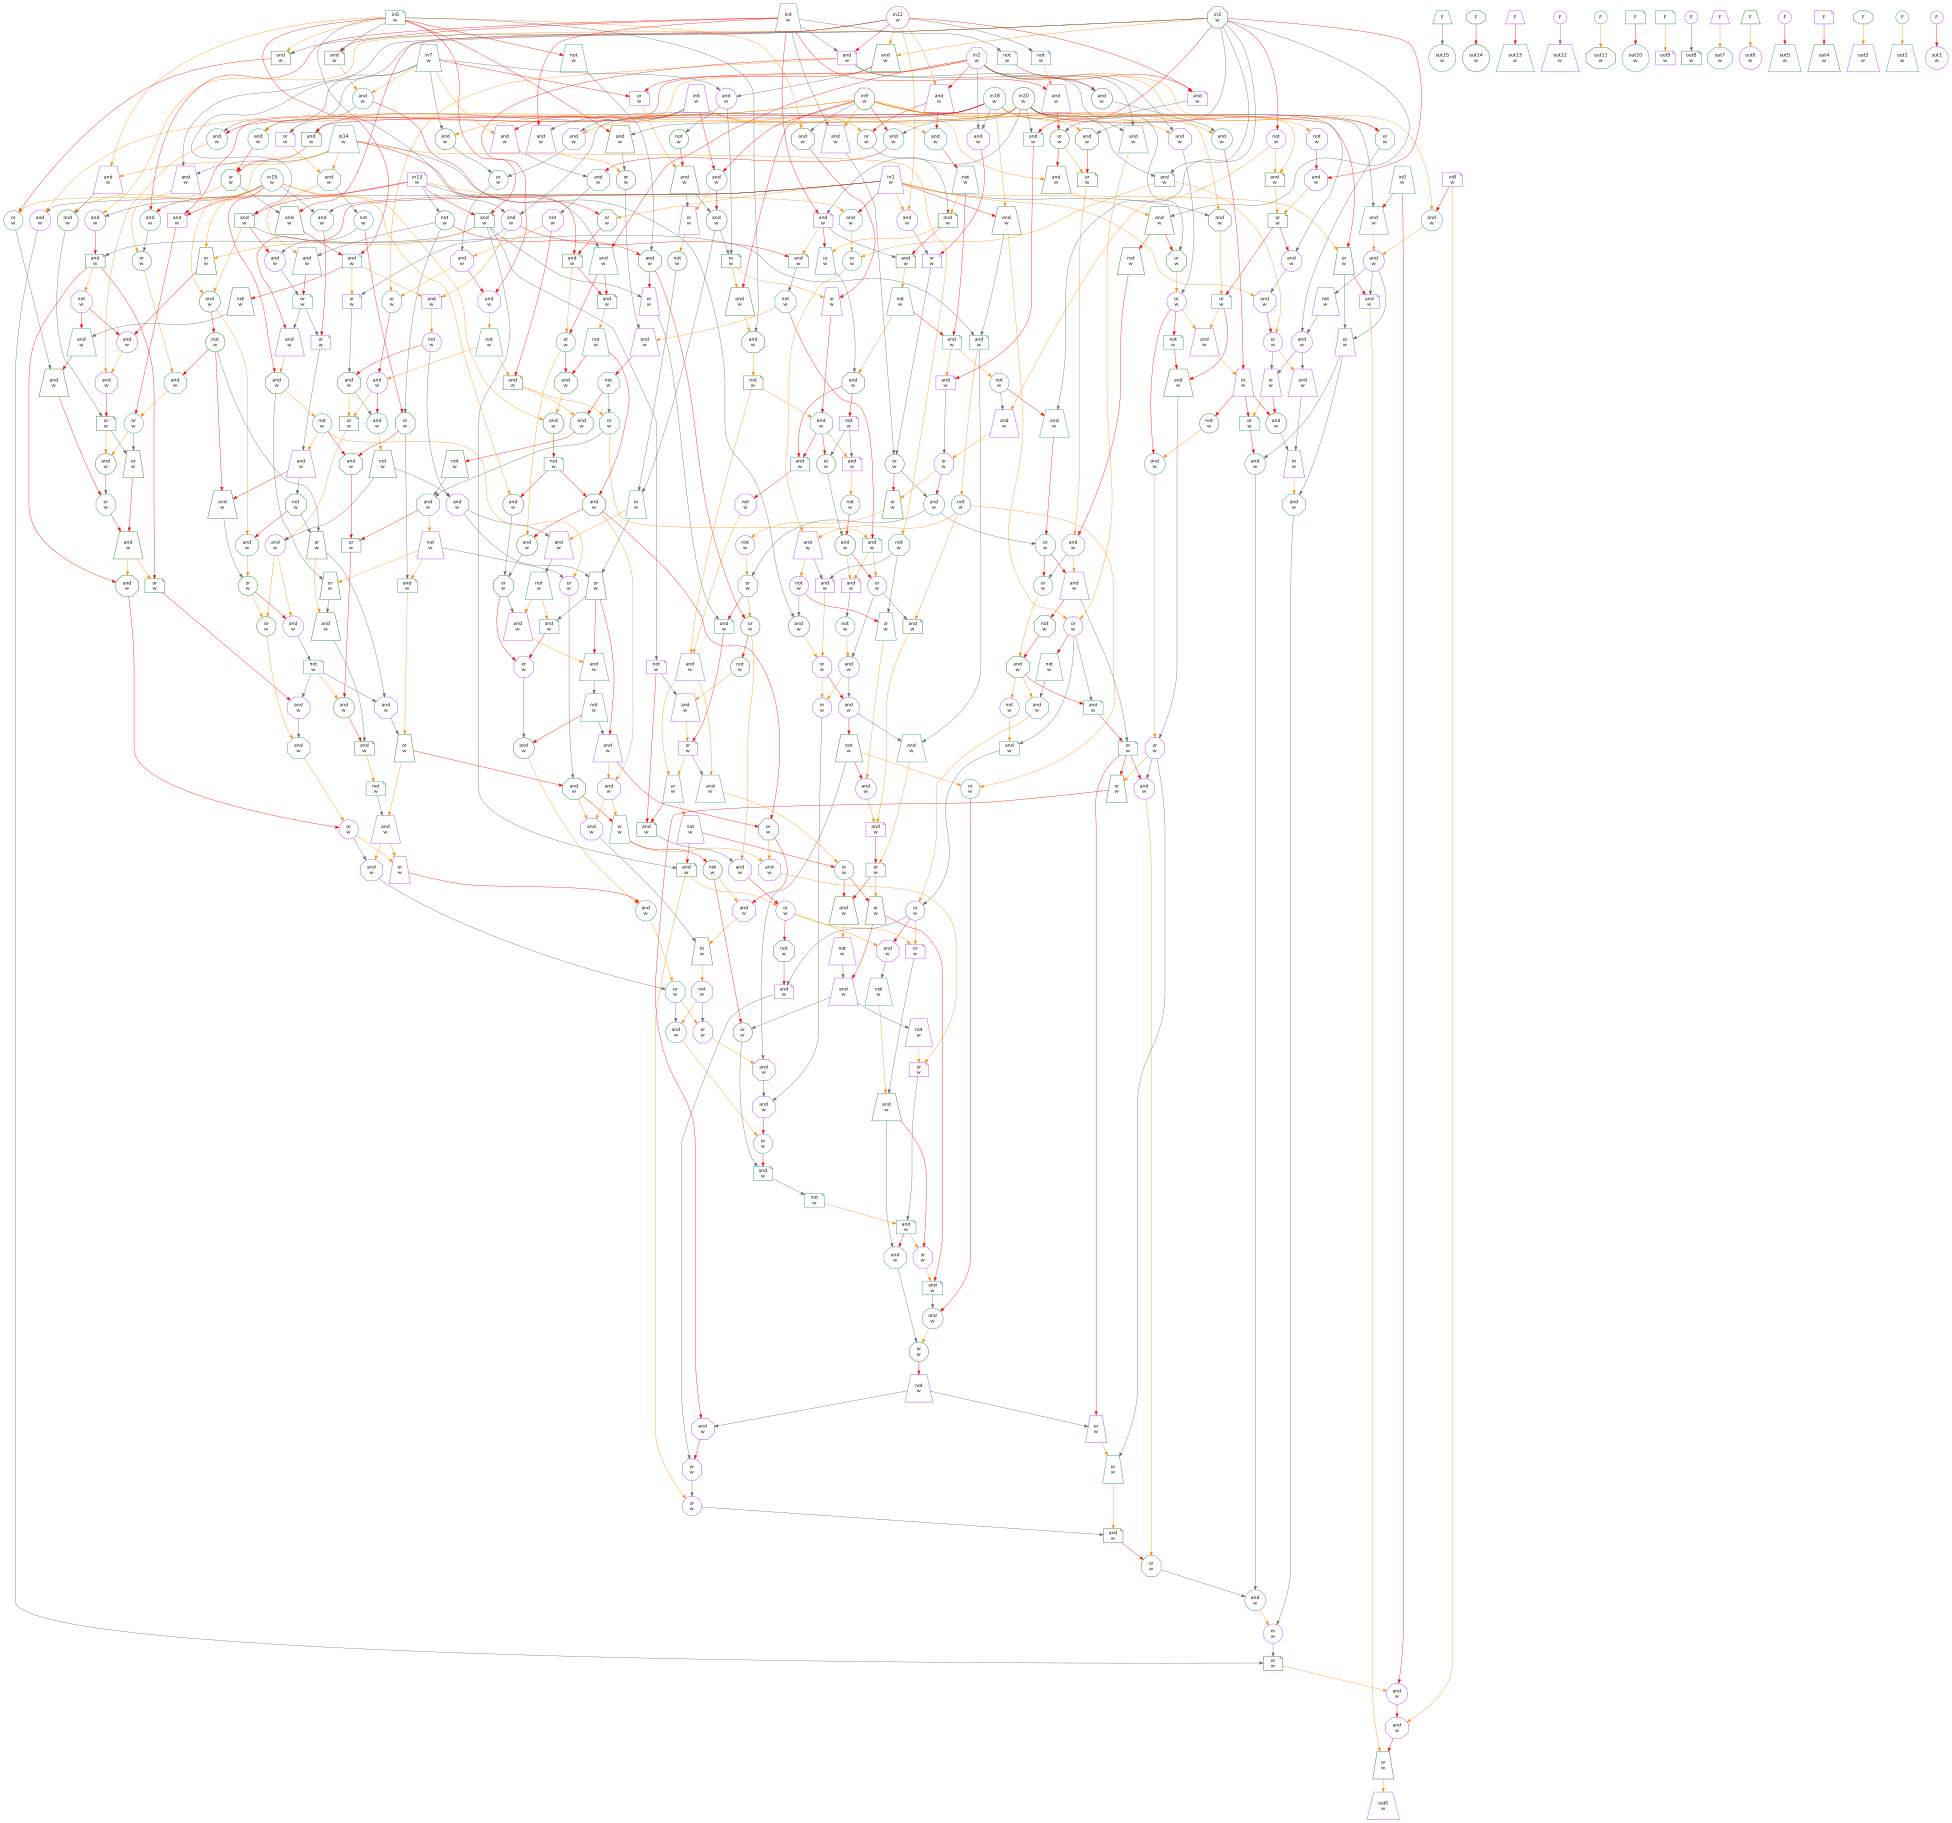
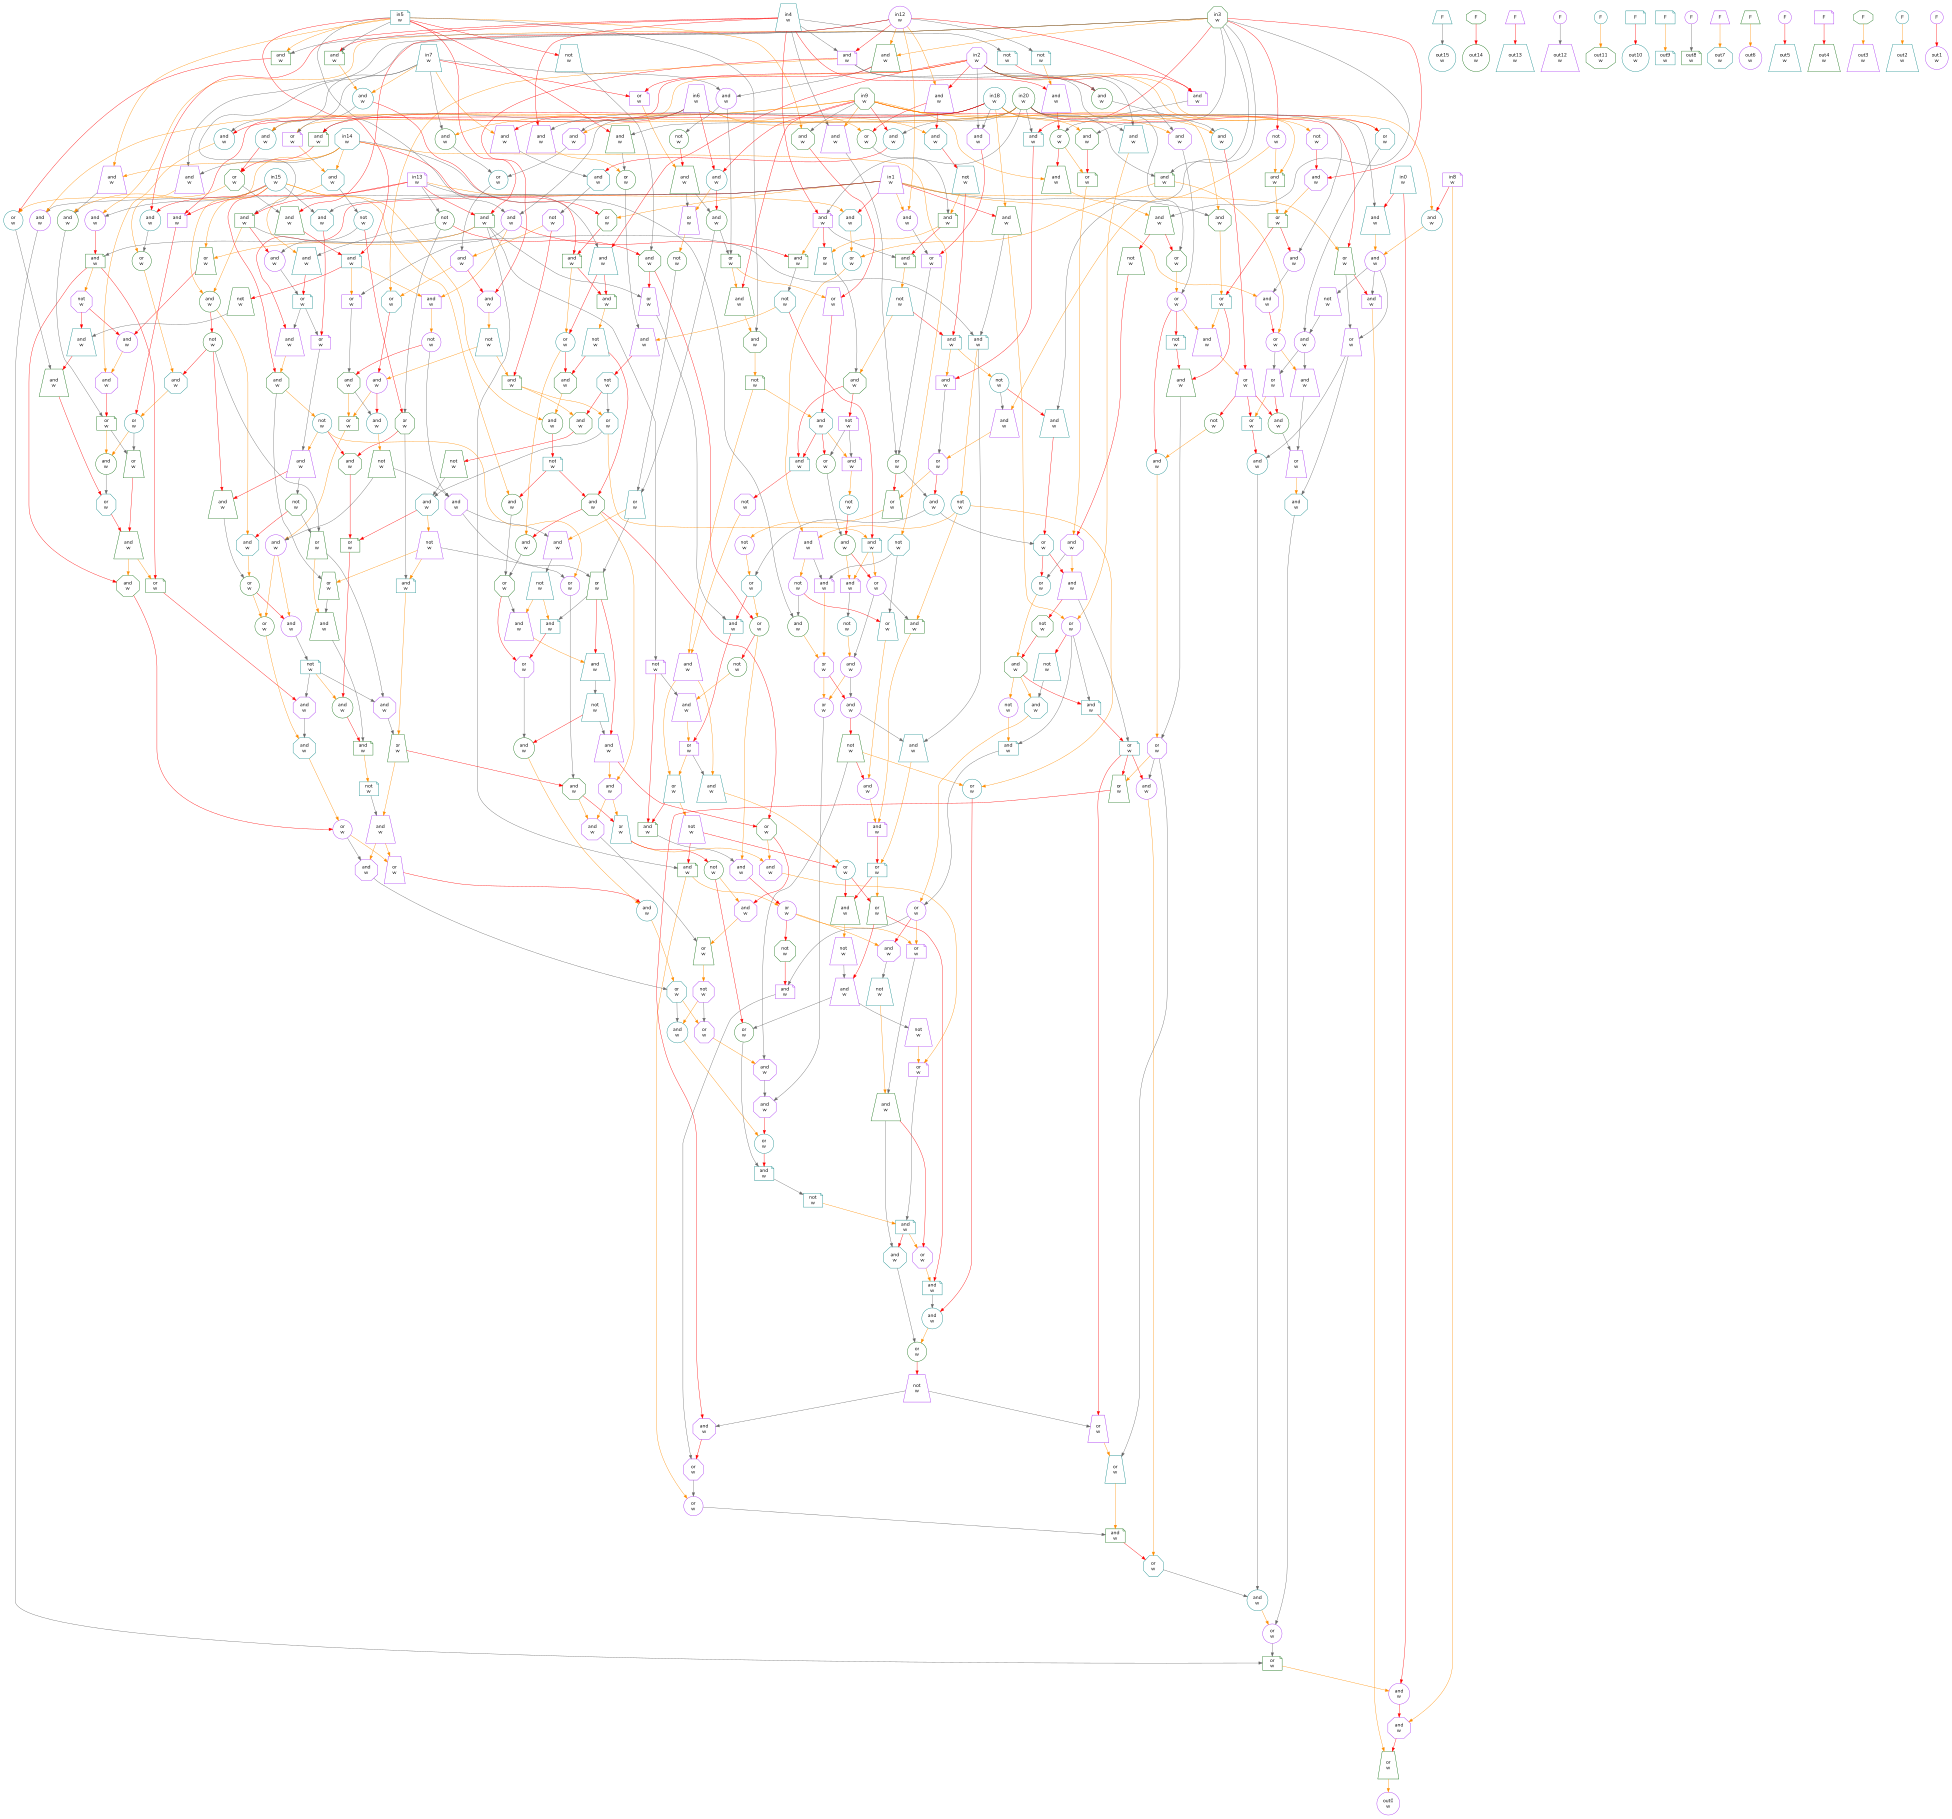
(1665, 58) -> (1665, 58)
(344, 139) -> (347, 139)
(1383, 1806) -> (1388, 1804)
